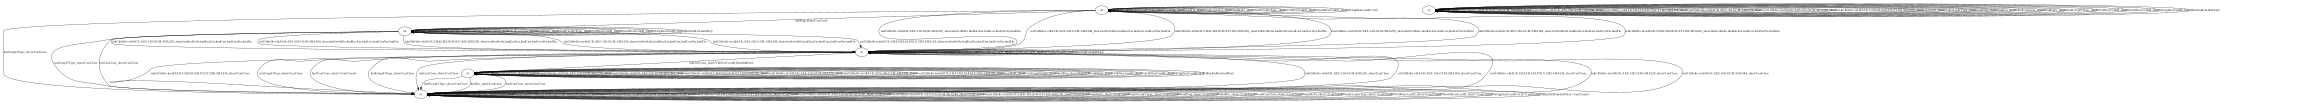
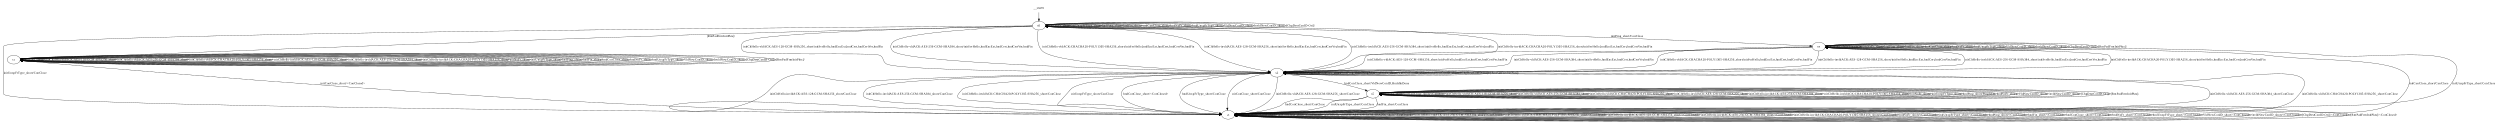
none -> (1039, 8)
none -> (527, 40)
none -> (619, 104)
